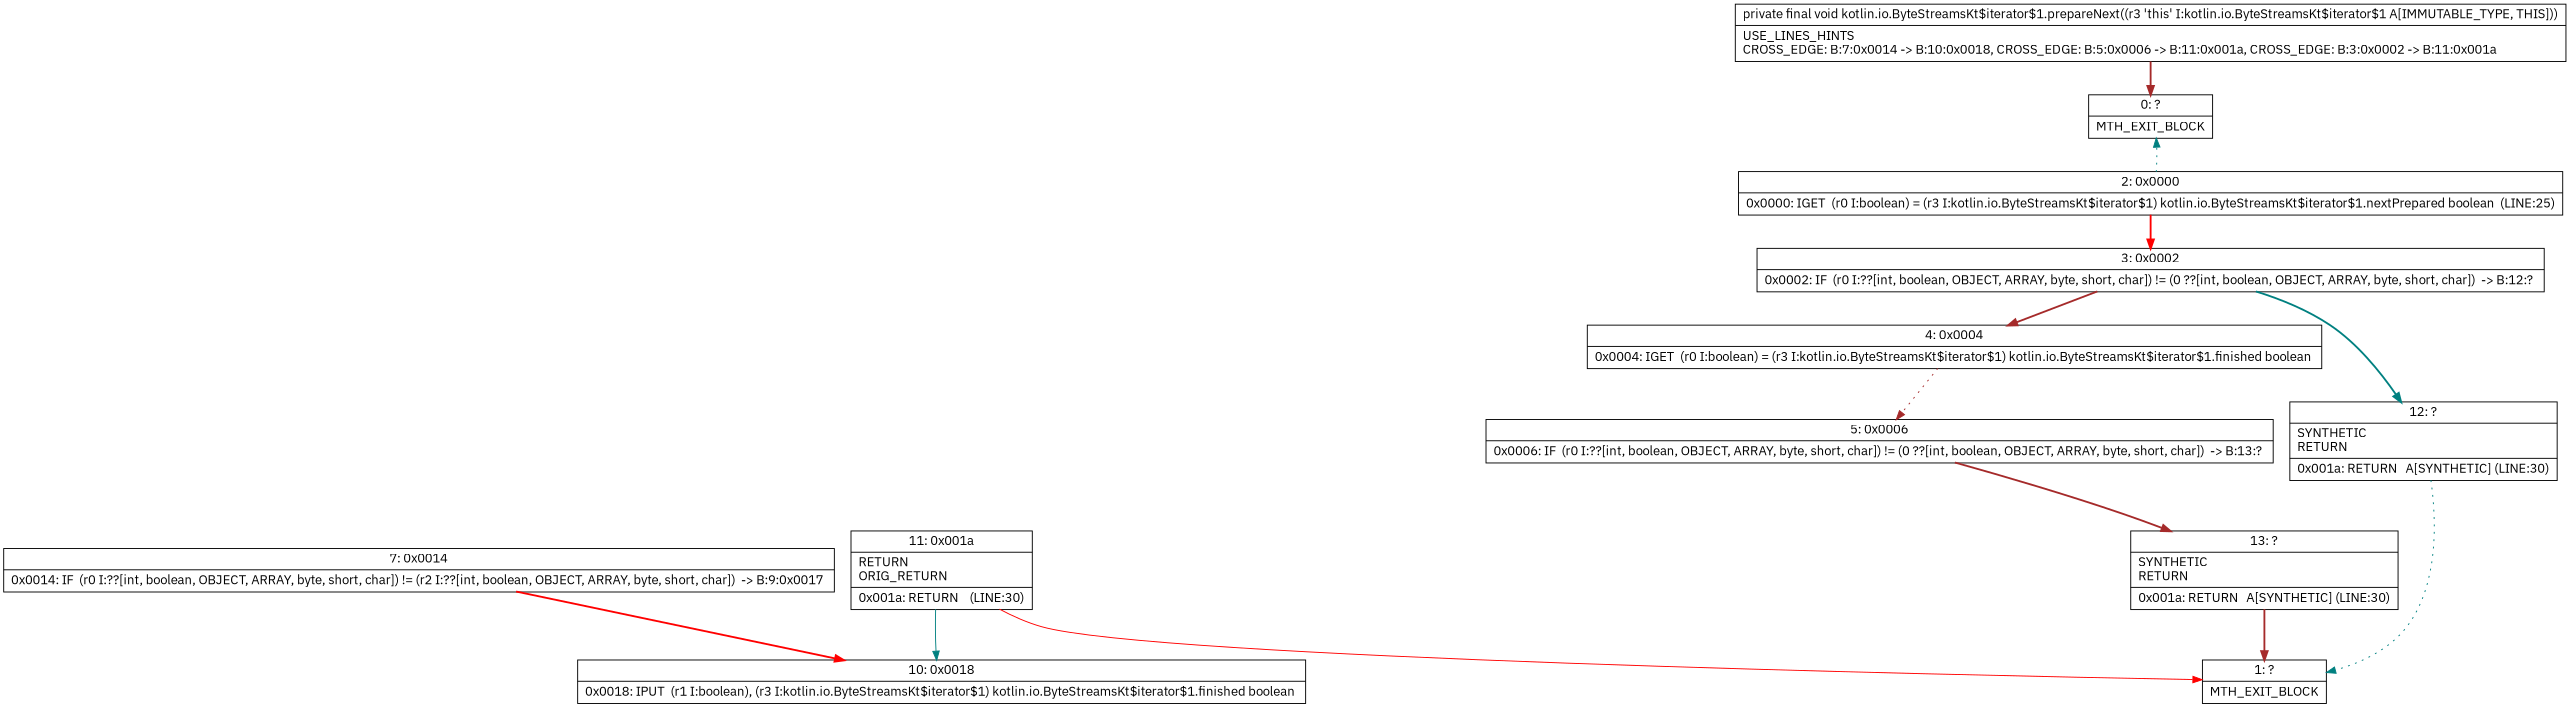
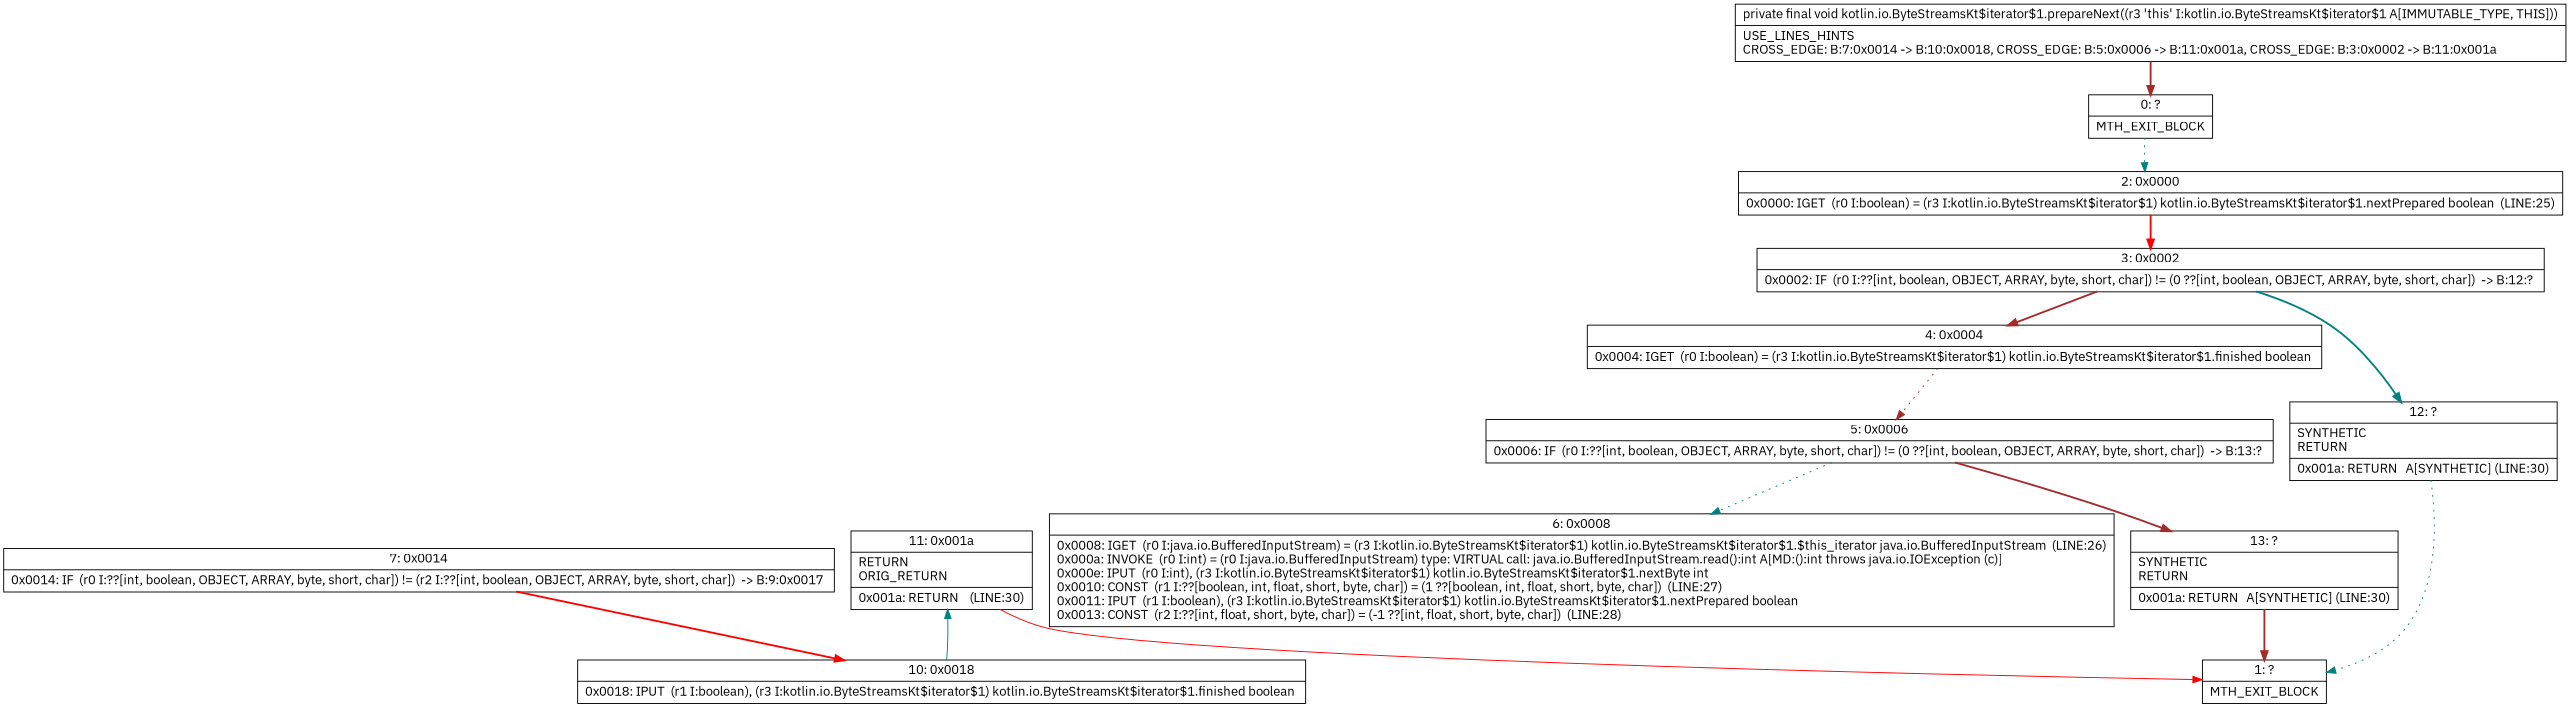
(2157, 160) -> (2144, 150)
none -> (1582, 570)
(935, 630) -> (948, 640)
